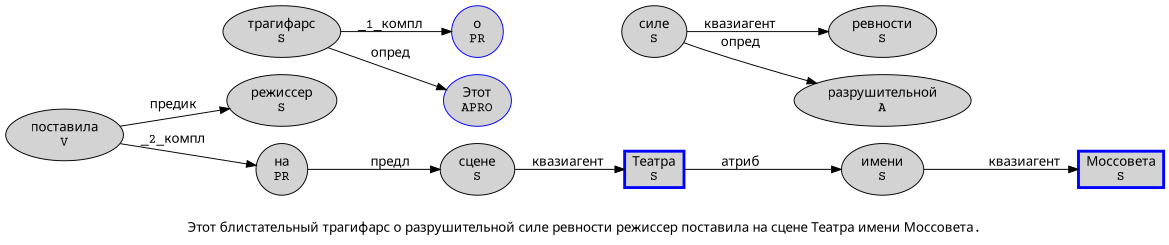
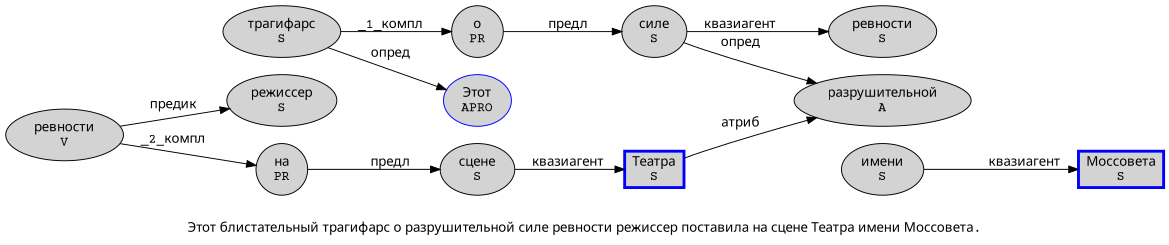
(477, 32) -> (477, 32)
none -> (558, 32)
(65, 135) -> (65, 135)
(758, 169) -> (745, 138)
